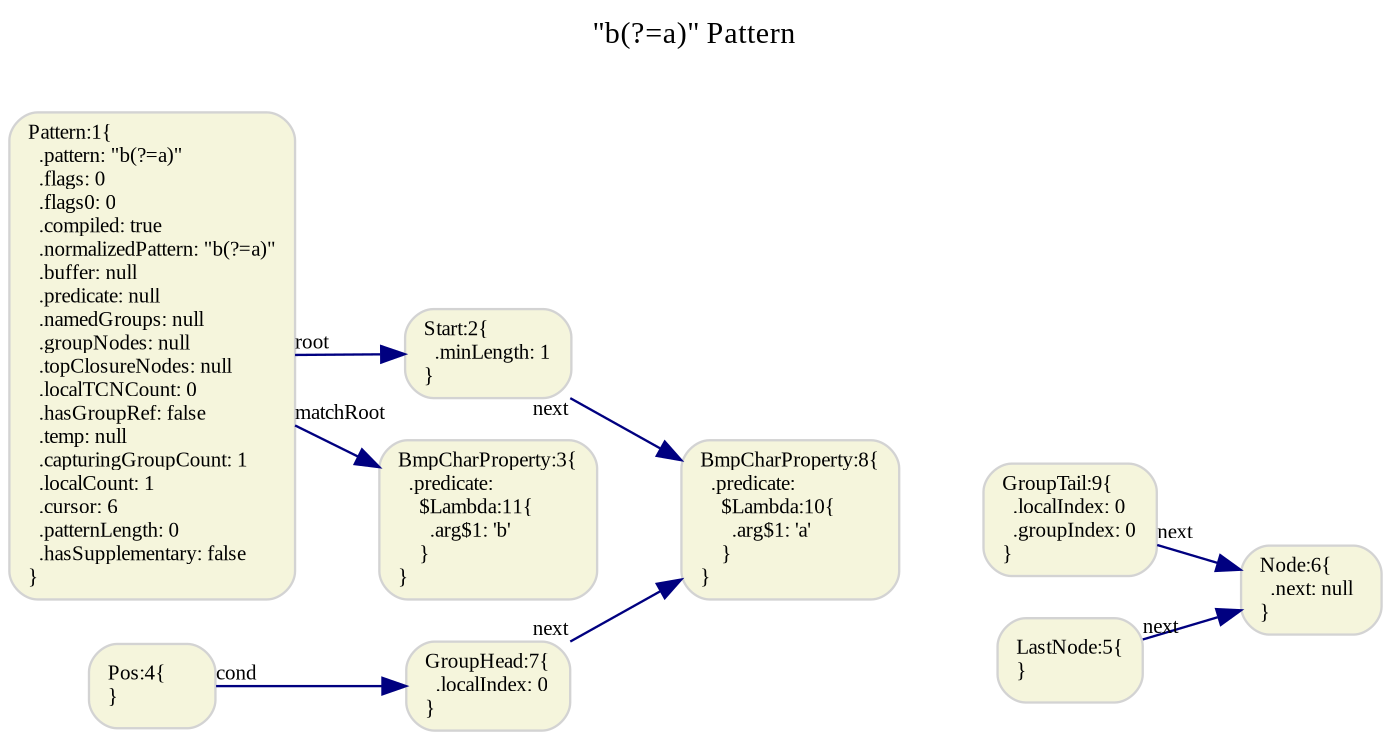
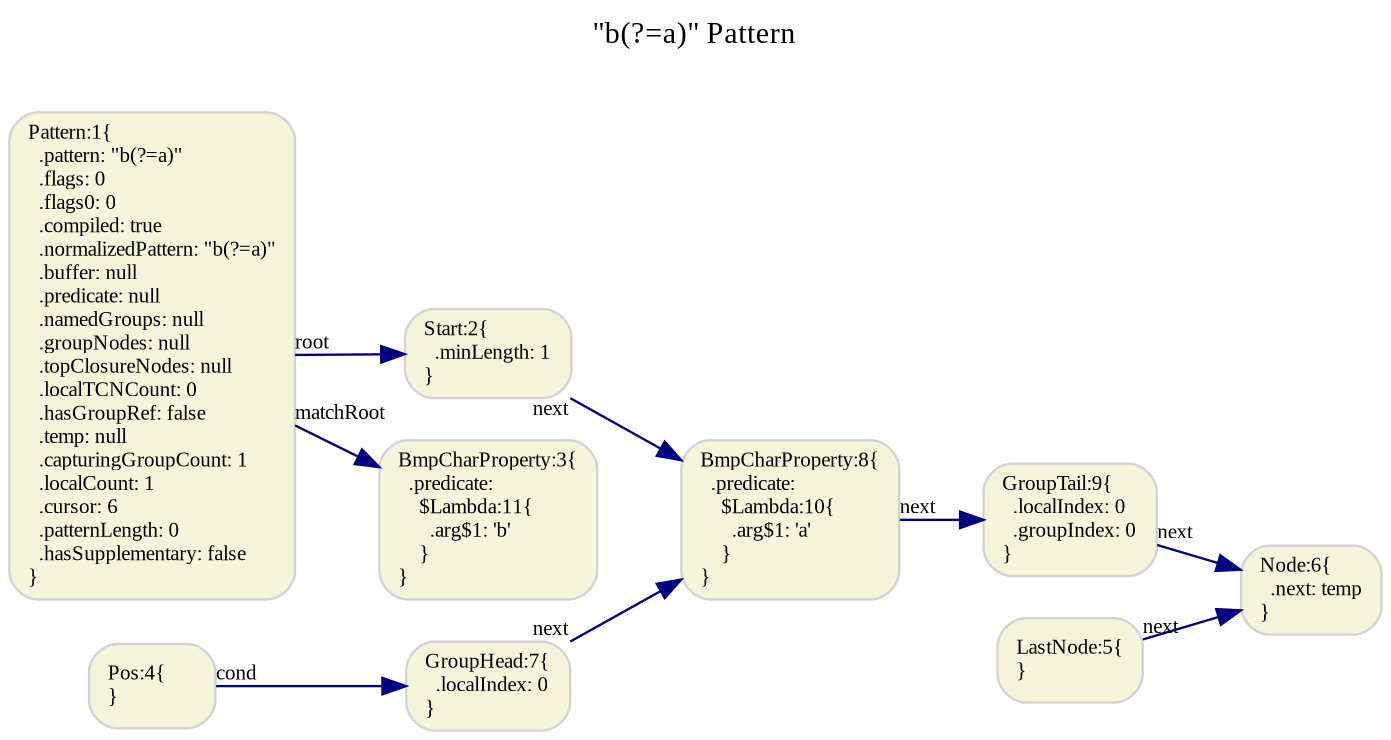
none -> (930, 520)
(1311, 590) -> (1311, 590)
